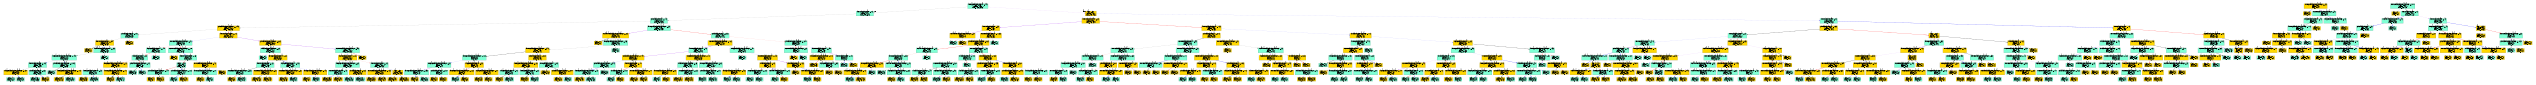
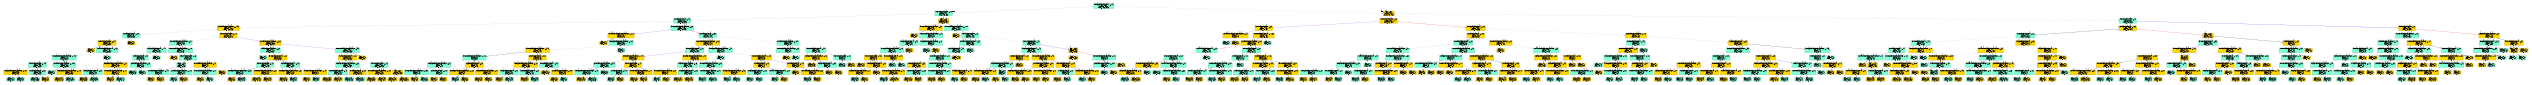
none -> (944, 21)
